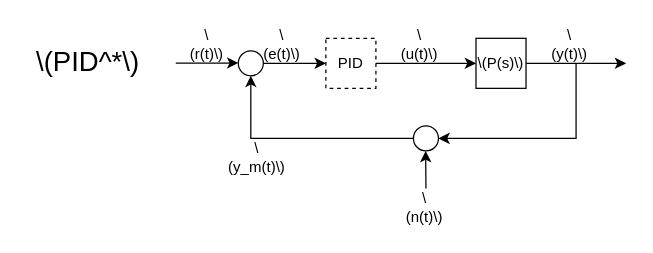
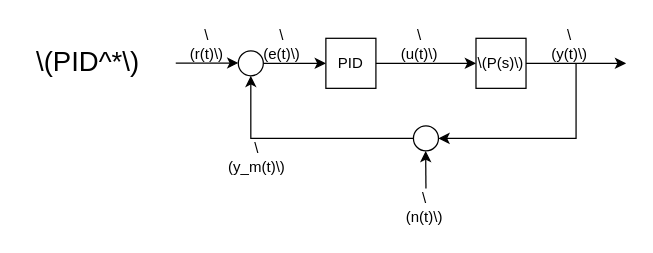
(351, 63) -> (351, 63)
